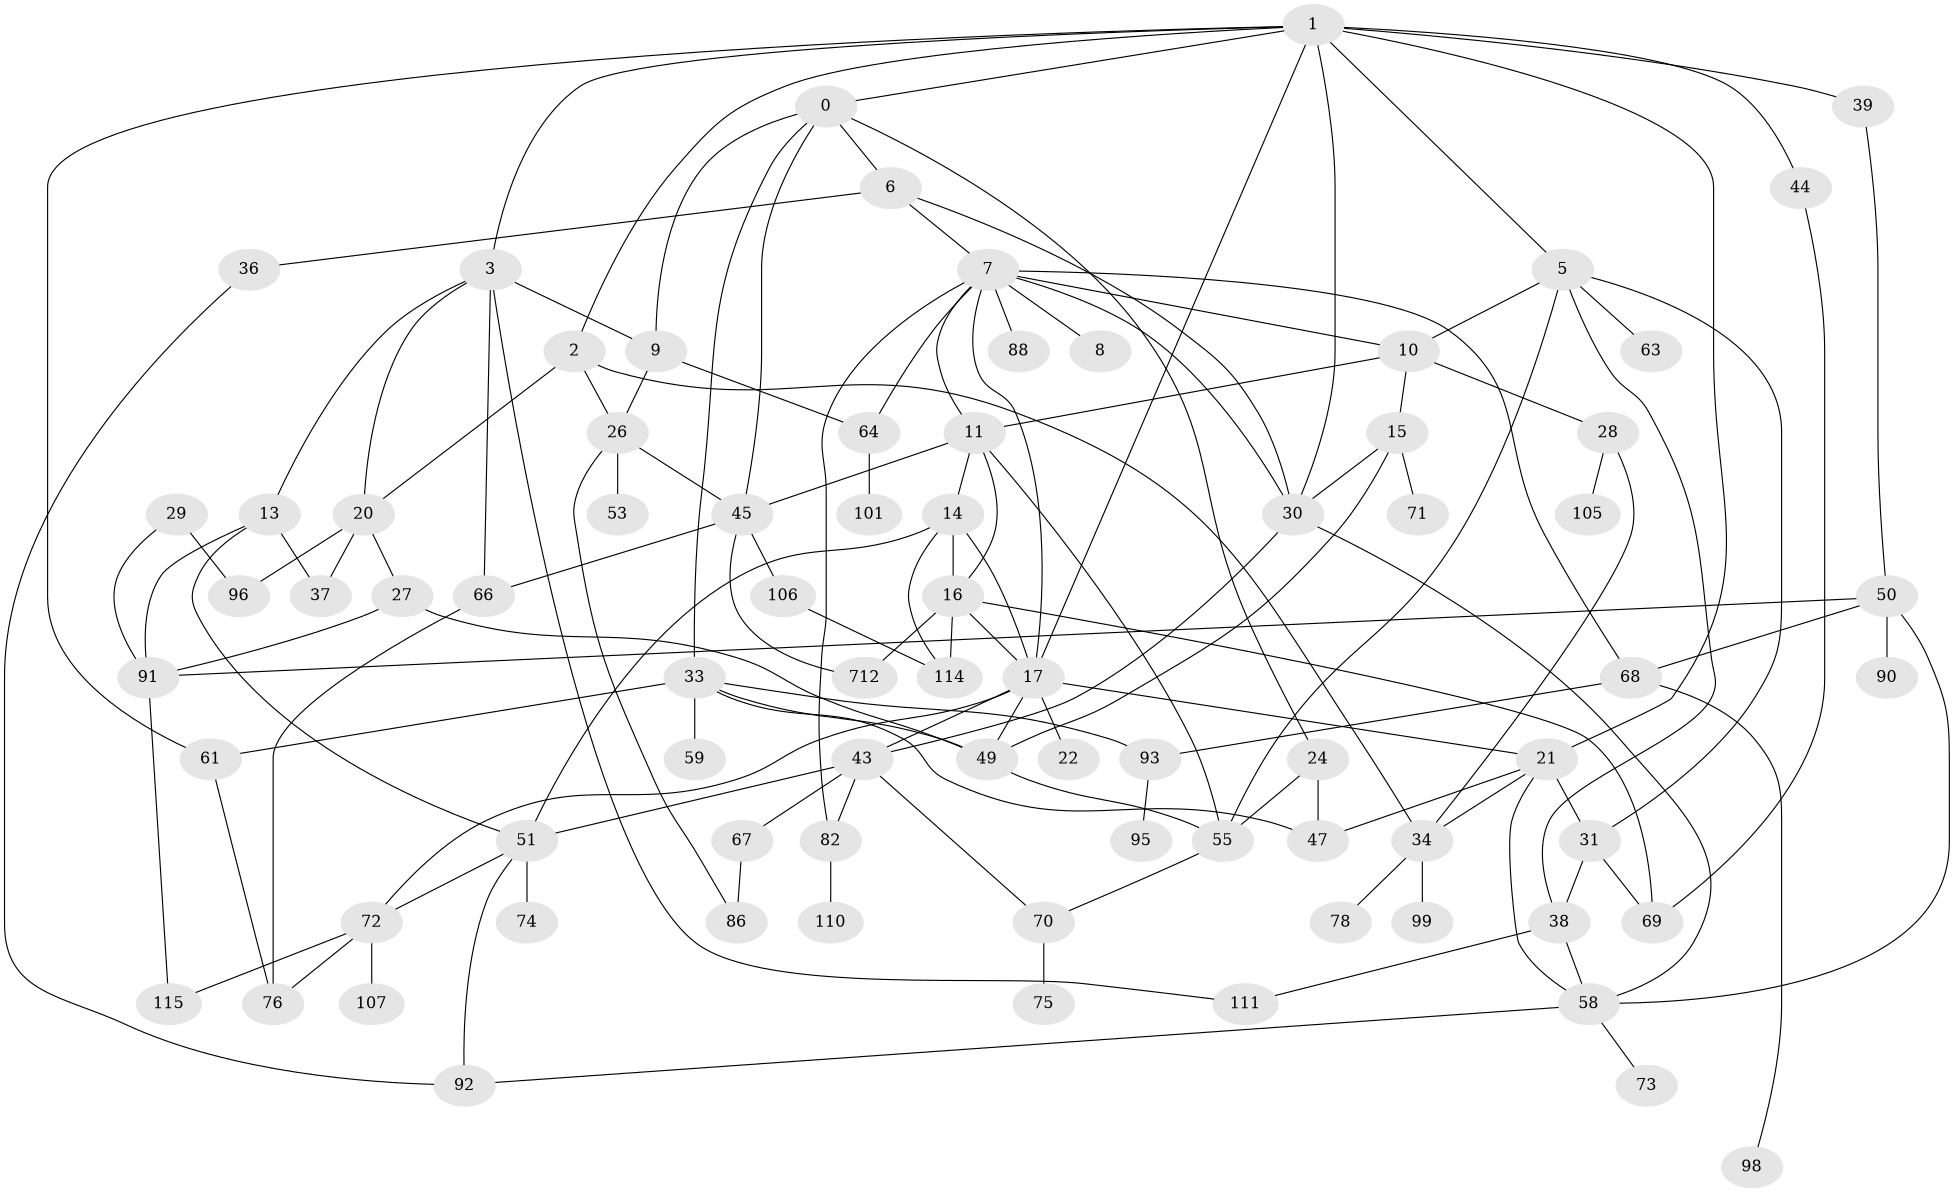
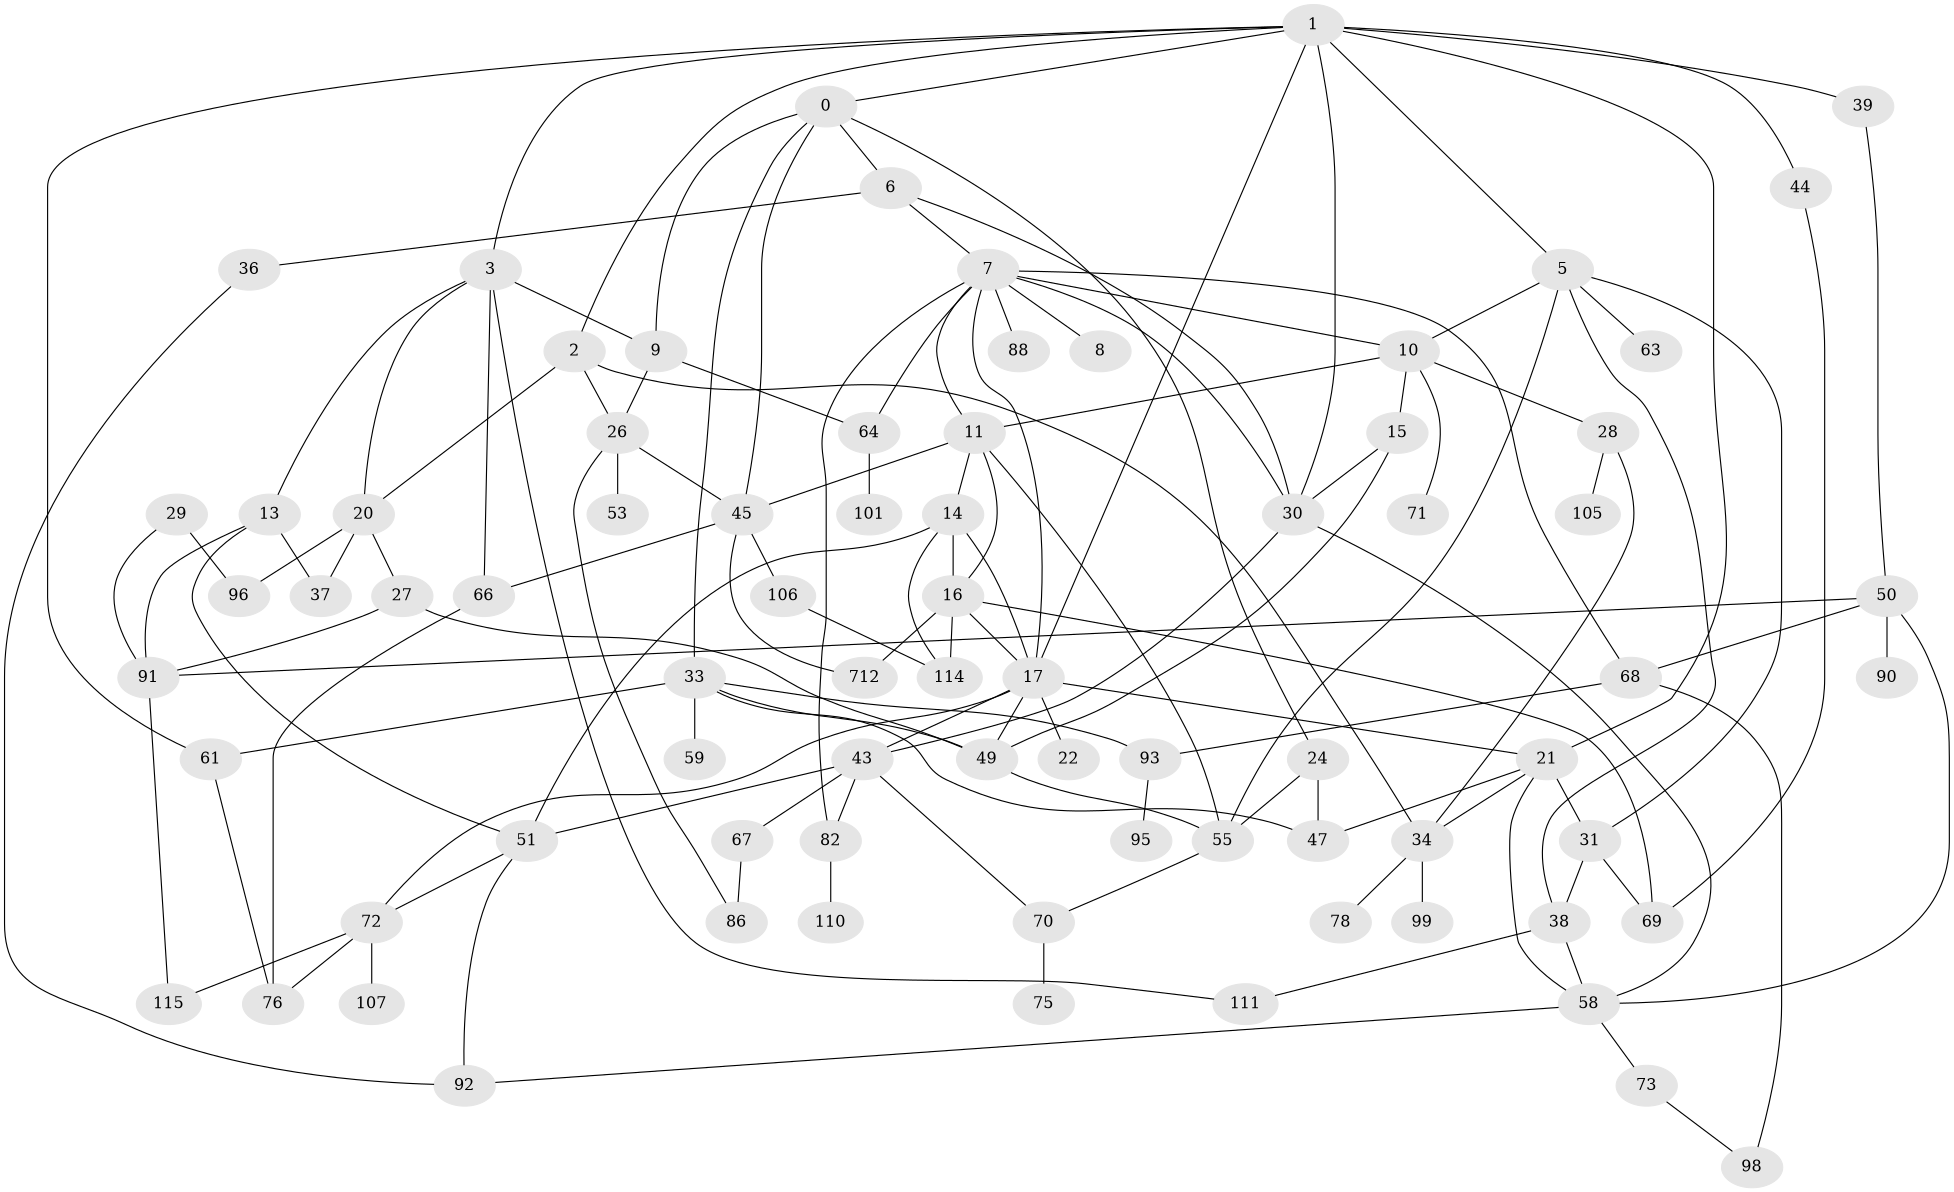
(1408, 474) -> (1440, 432)
(527, 923) -> none
none -> (1699, 1127)
